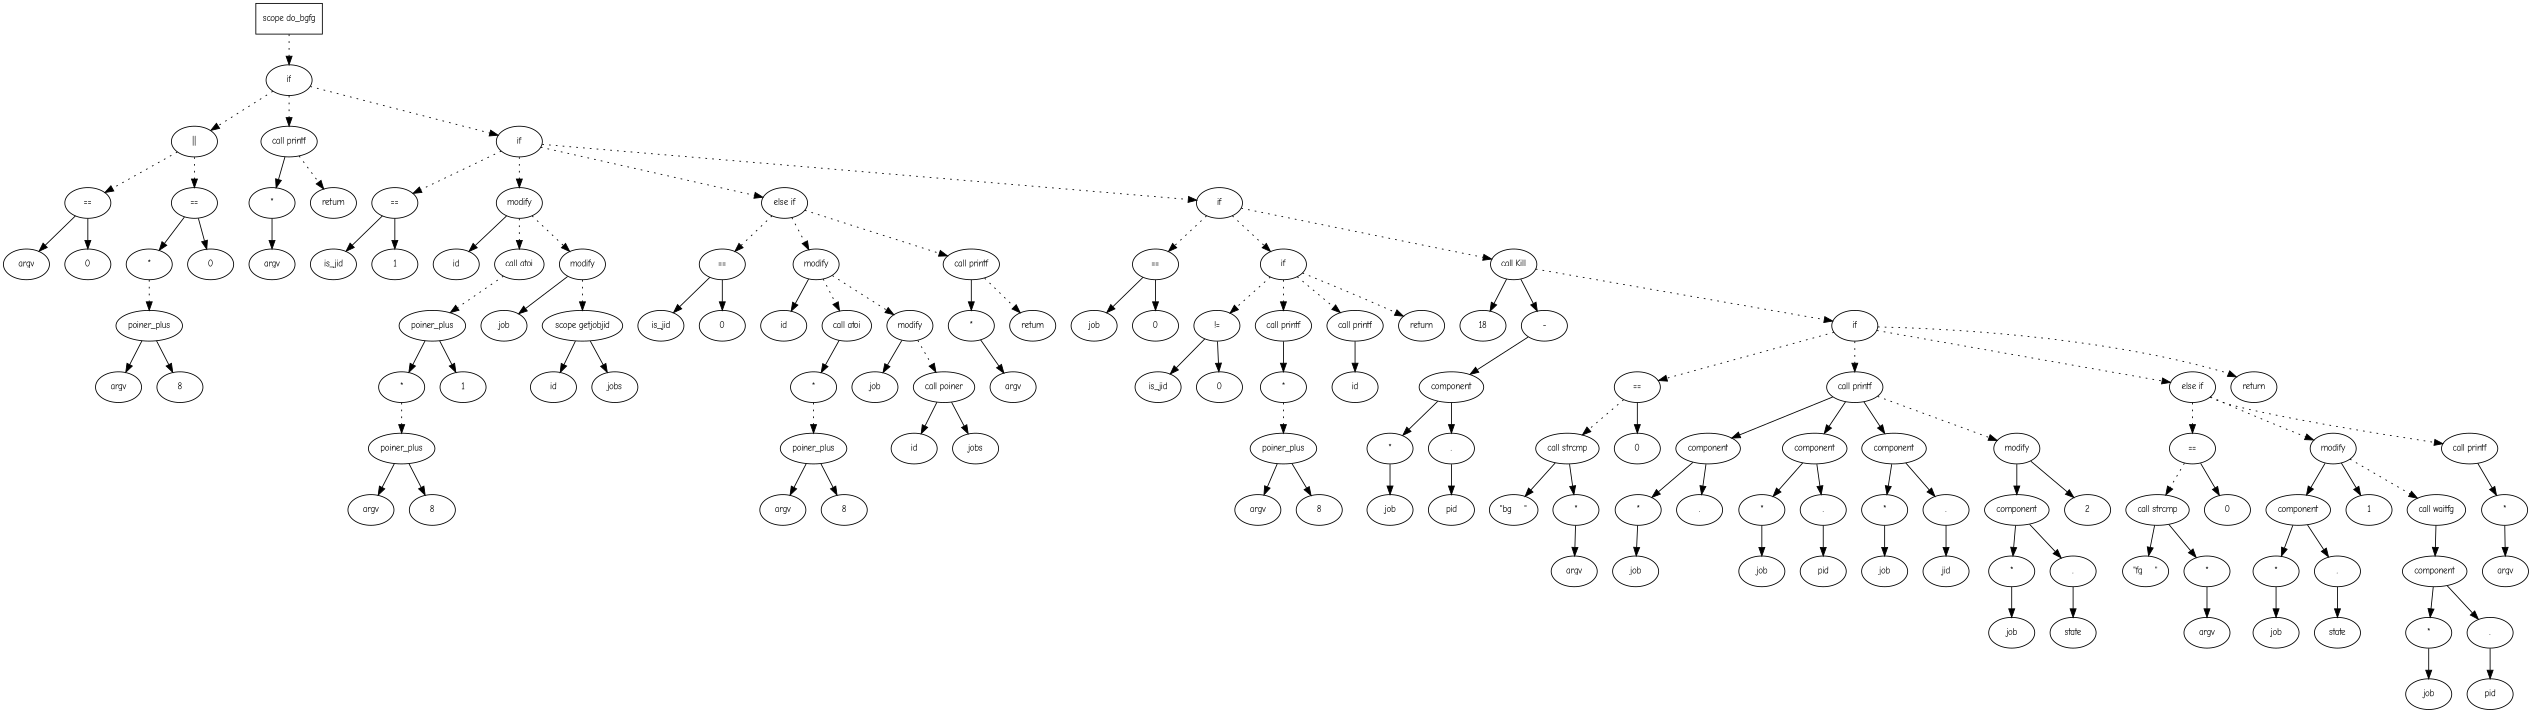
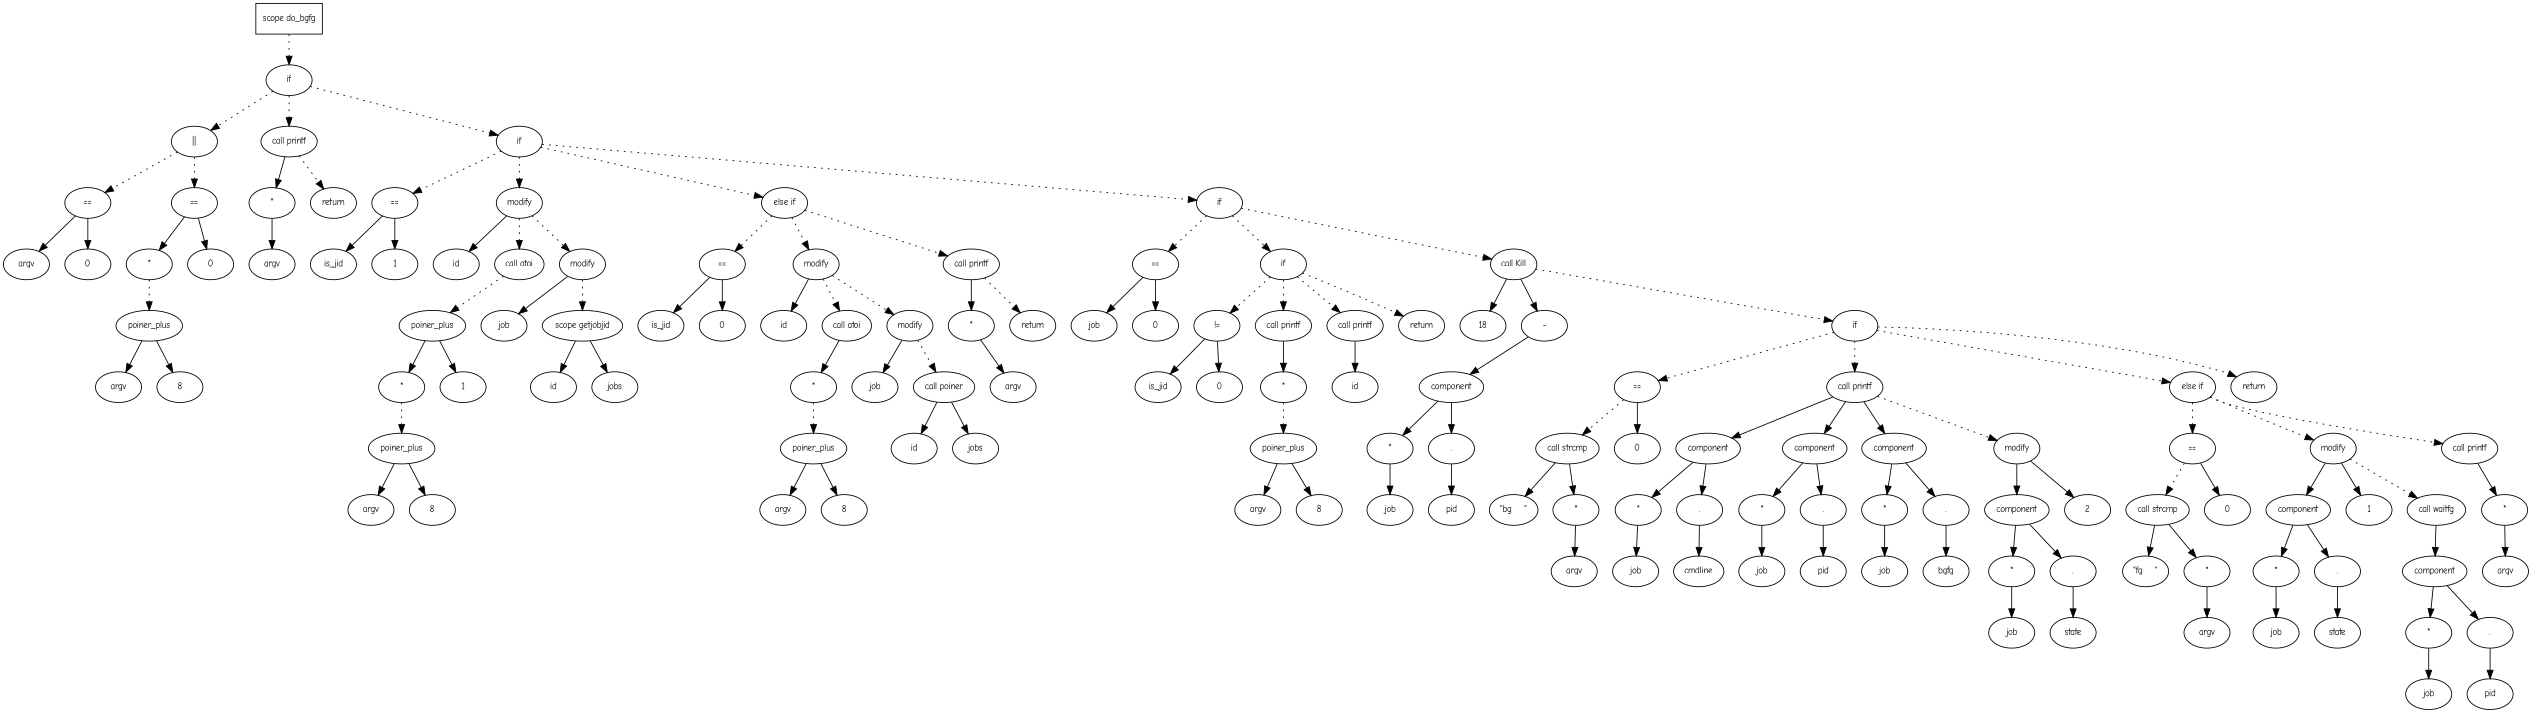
none -> (1699, 571)
(1946, 571) -> (1946, 571)
